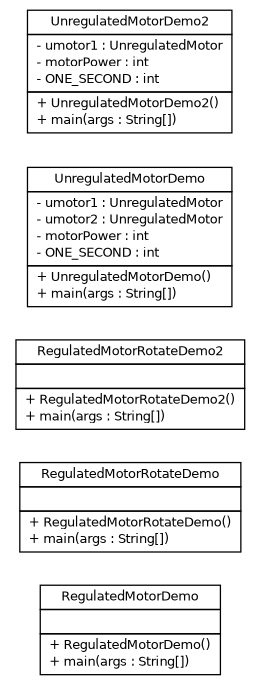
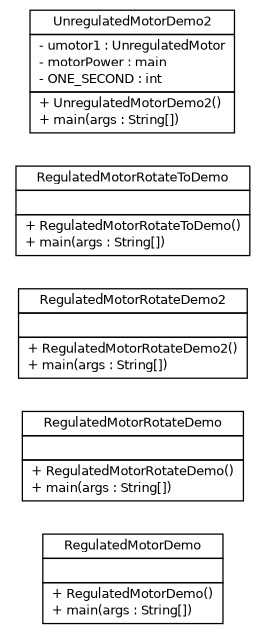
(93, 63) -> (103, 63)
none -> (132, 211)
(130, 236) -> none
